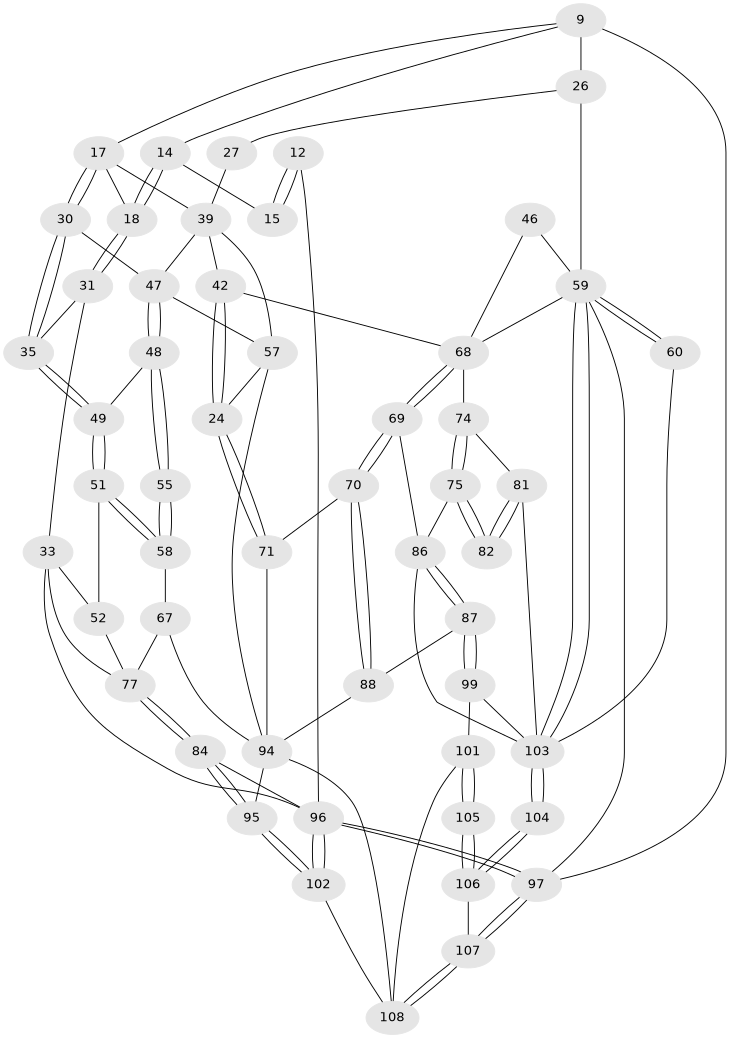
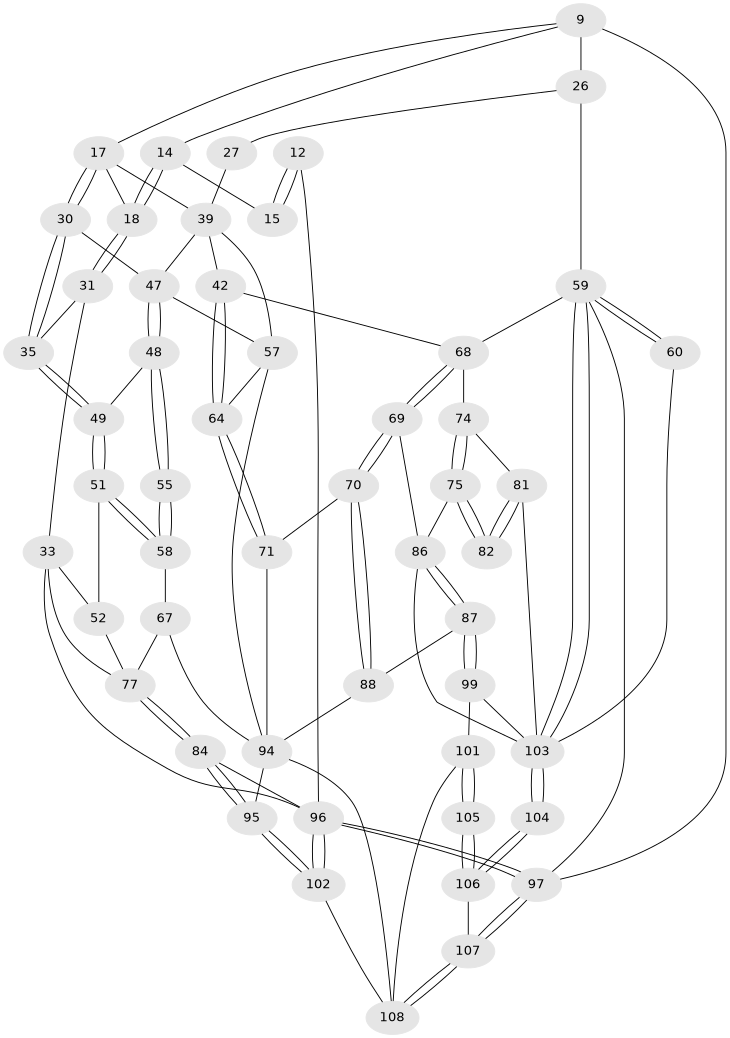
(530, 220) -> none
(217, 419) -> (217, 419)
